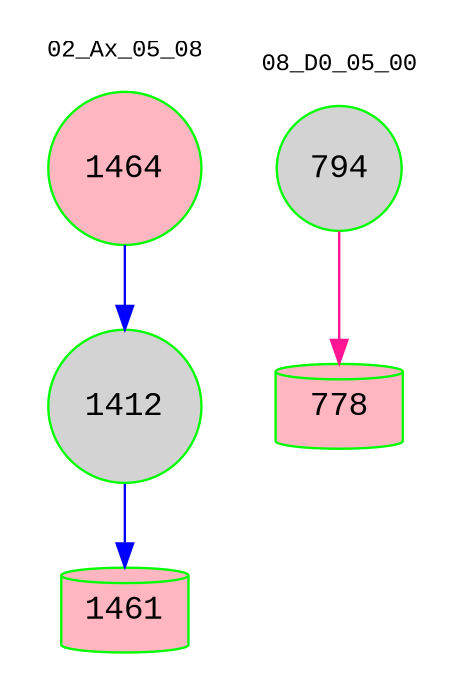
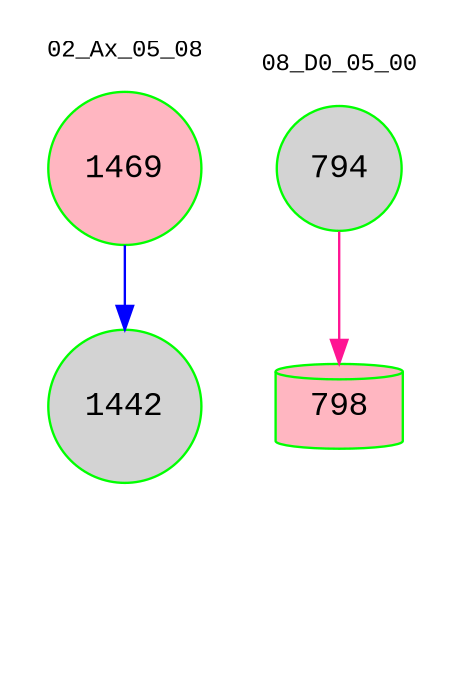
(125, 168) -> (125, 168)
(125, 406) -> (125, 406)
(339, 406) -> (339, 406)
(125, 610) -> none
